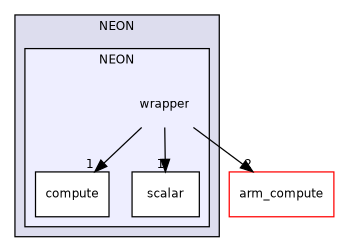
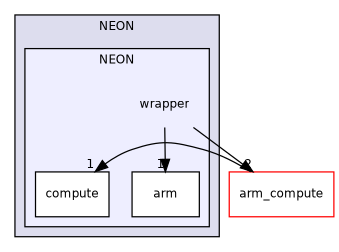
(123, 145) -> (178, 144)
(166, 194) -> (166, 194)
